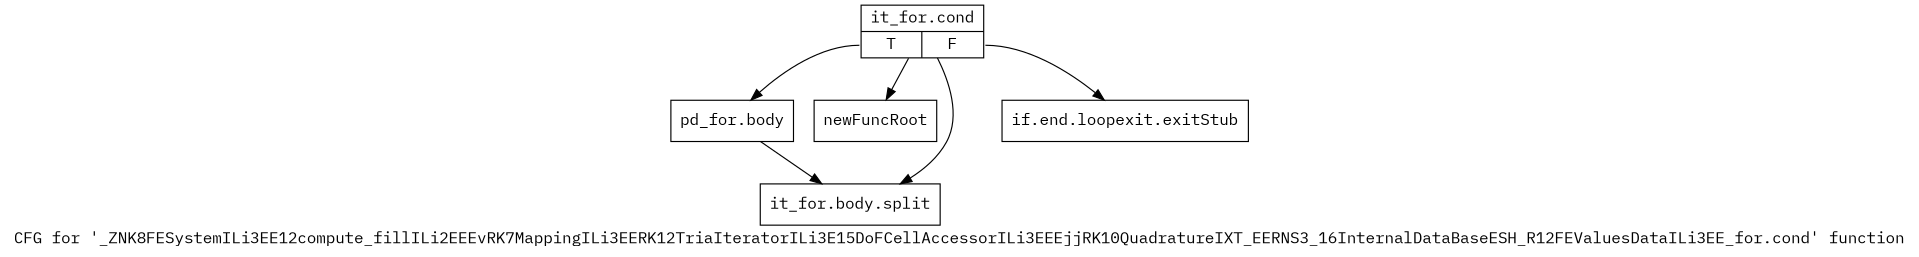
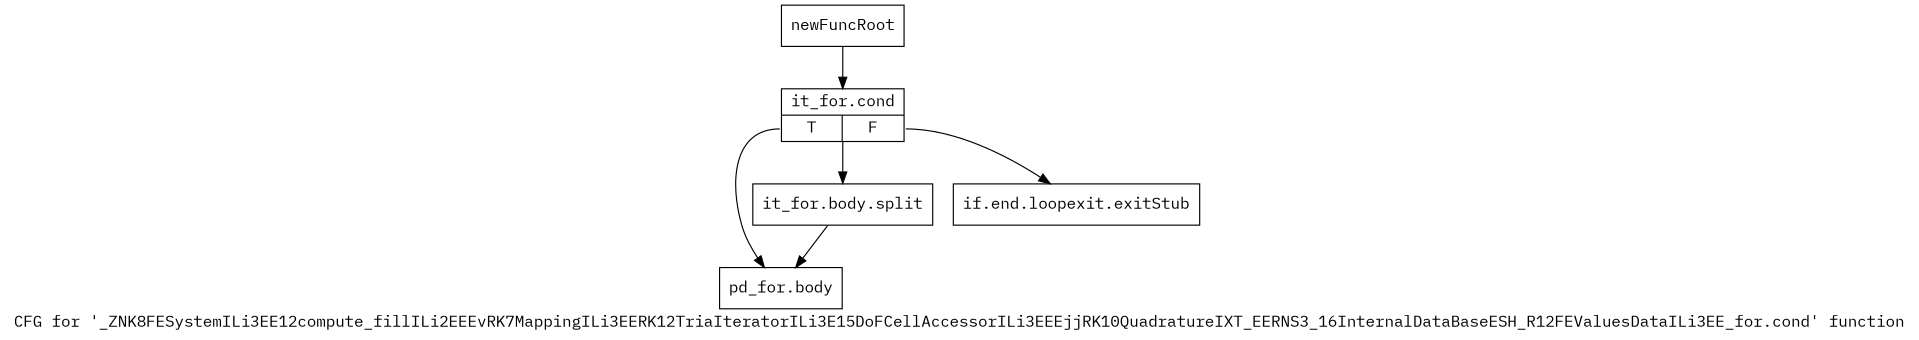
(900, 74) -> (843, 62)
(786, 159) -> (815, 242)
